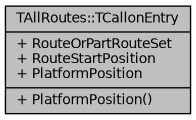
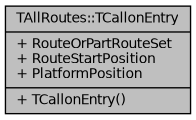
(84, 100) -> (71, 100)
